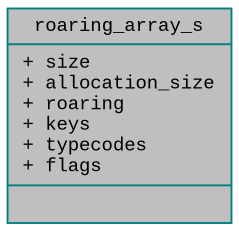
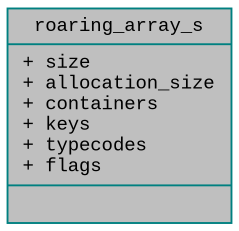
(74, 104) -> (91, 104)
